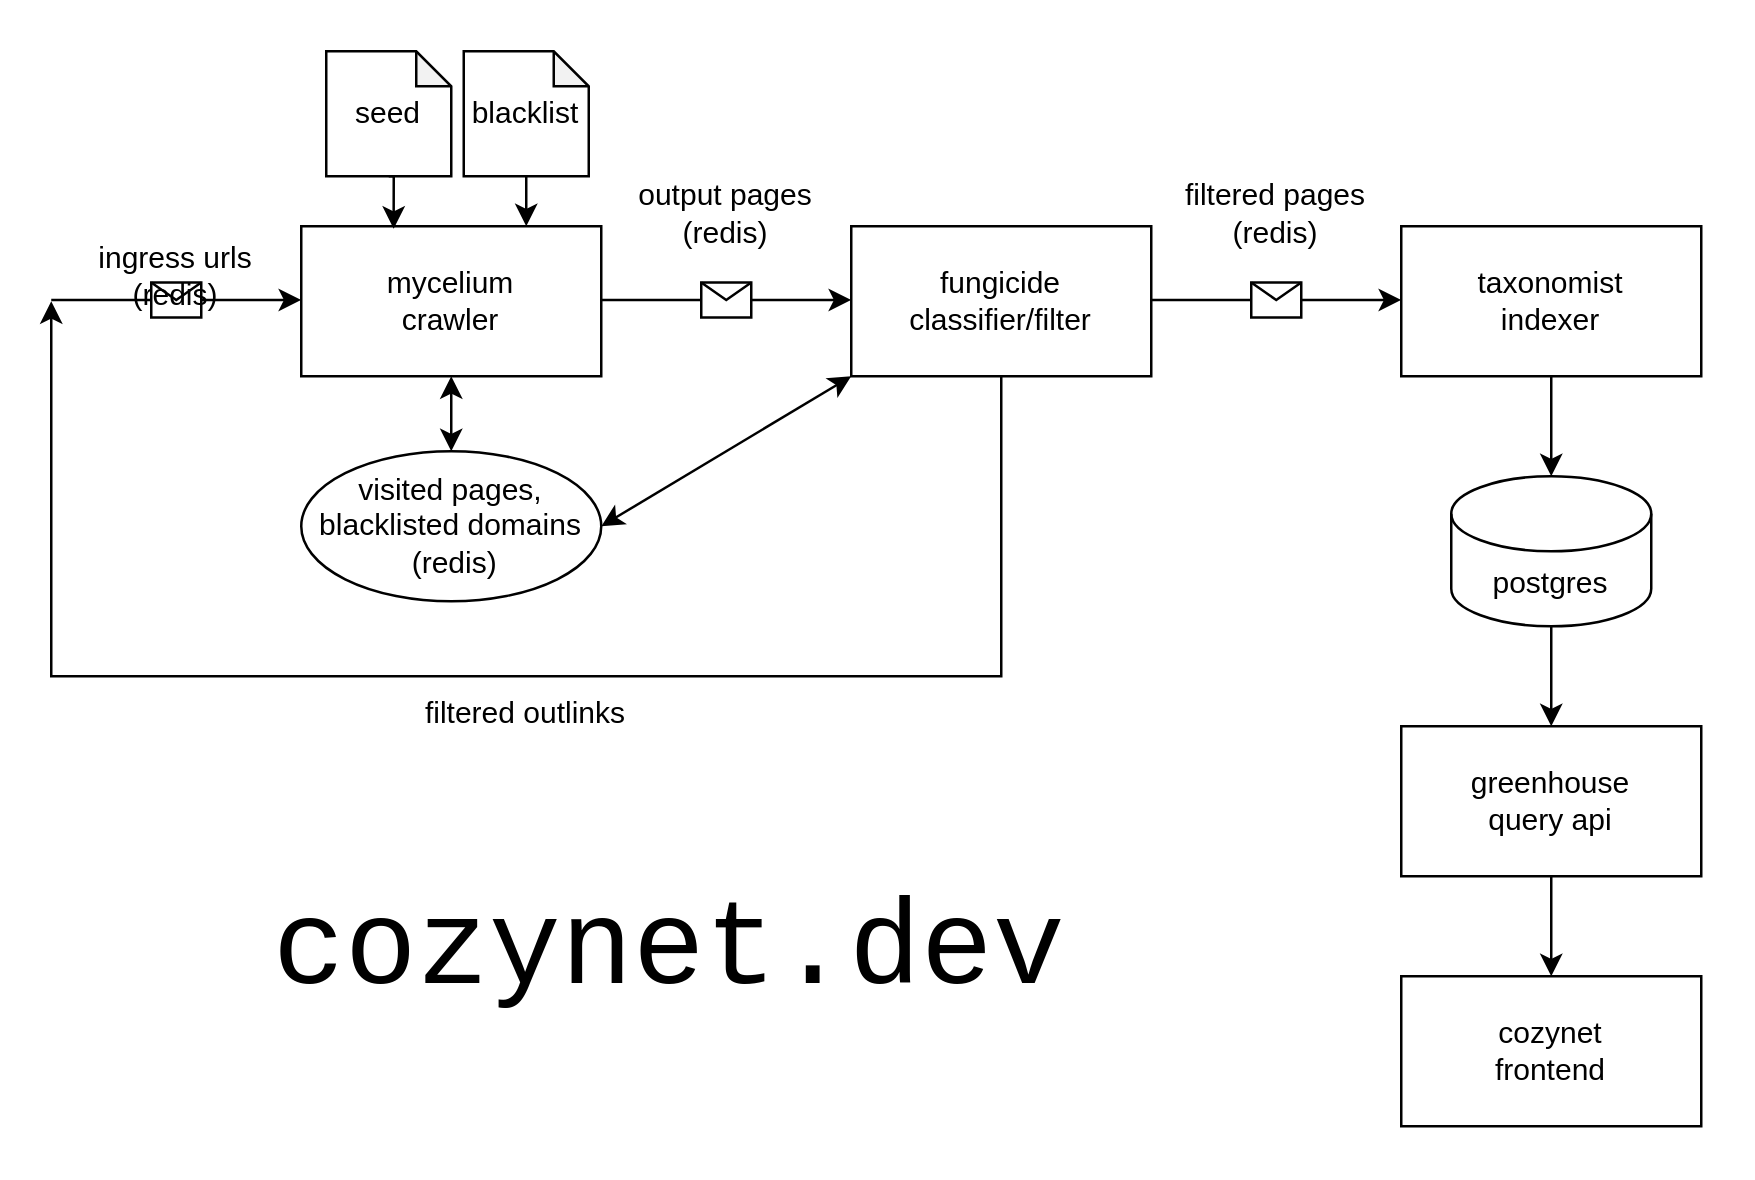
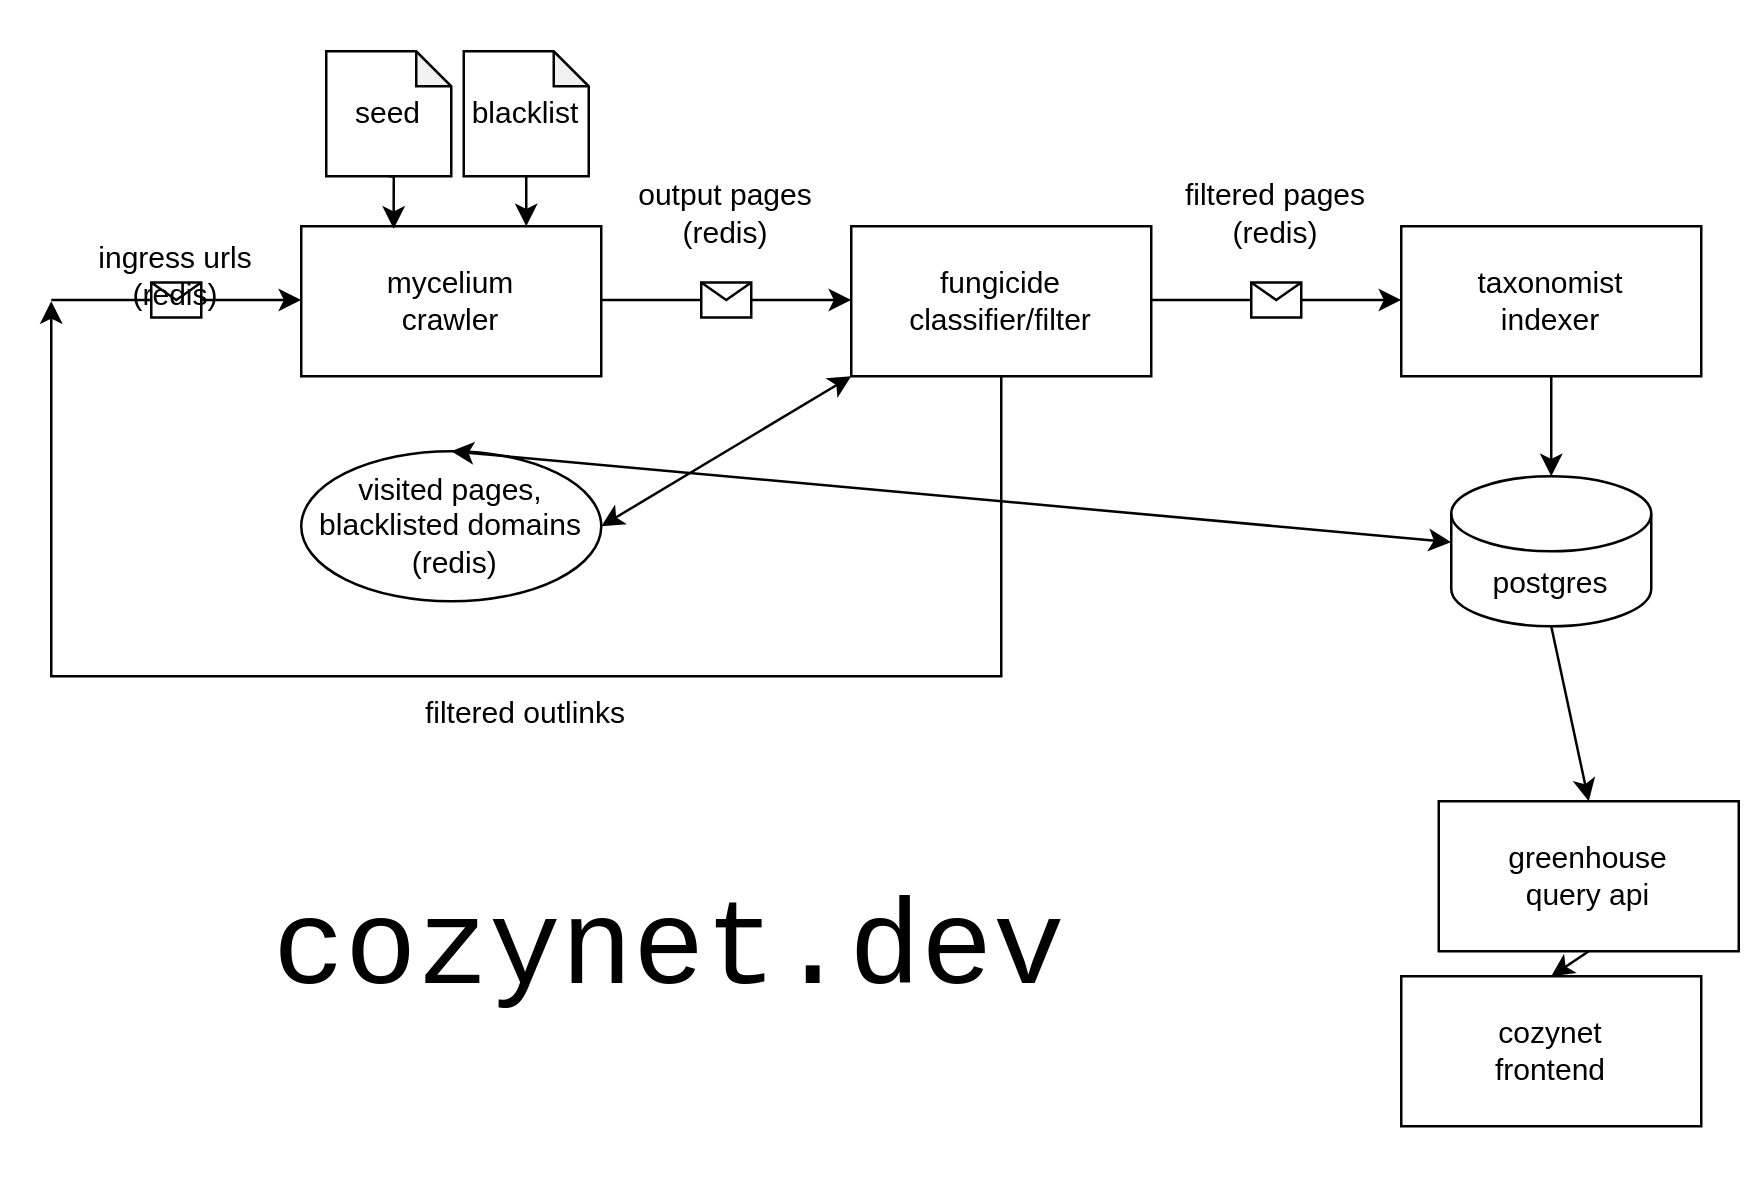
(451, 414) -> (1220, 521)
(1551, 801) -> (1589, 876)
